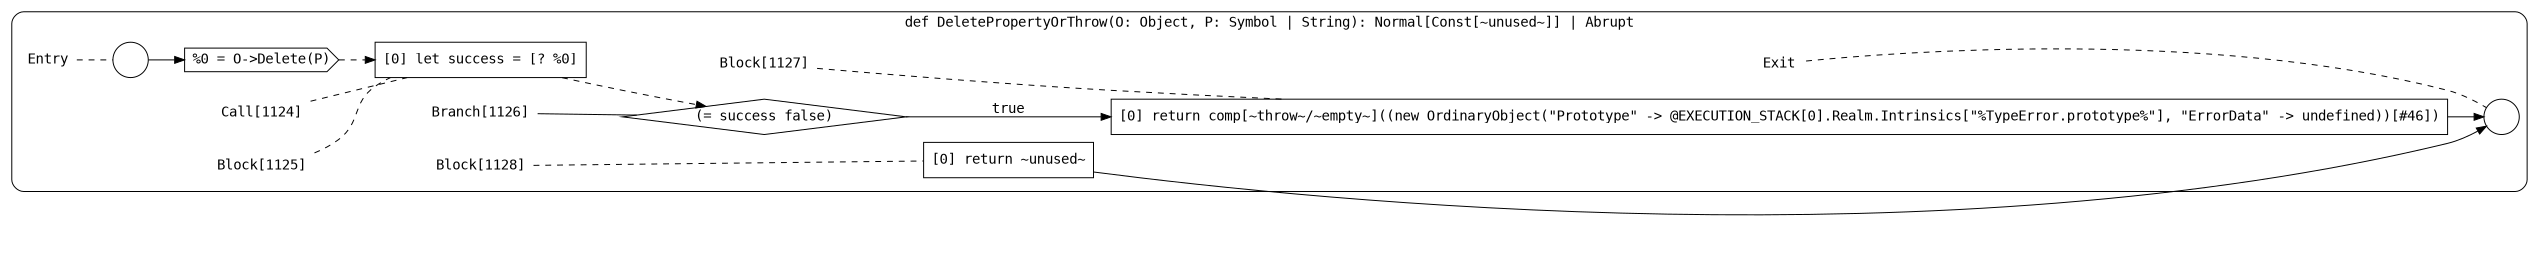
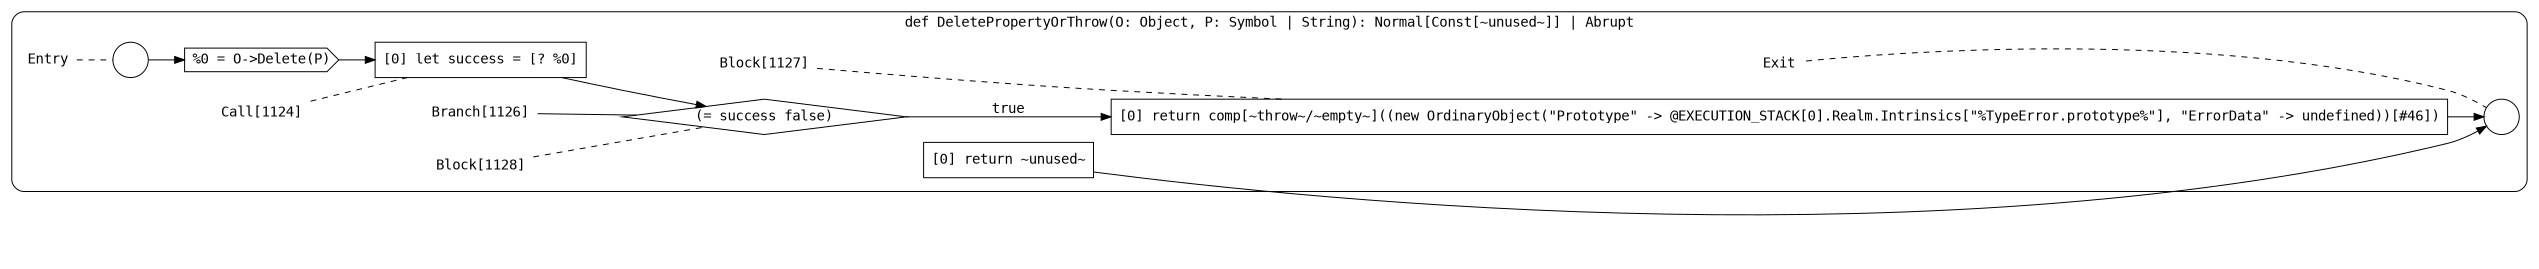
(352, 60) -> (352, 60)
(629, 92) -> (629, 92)
(728, 163) -> (619, 142)
(262, 166) -> none
